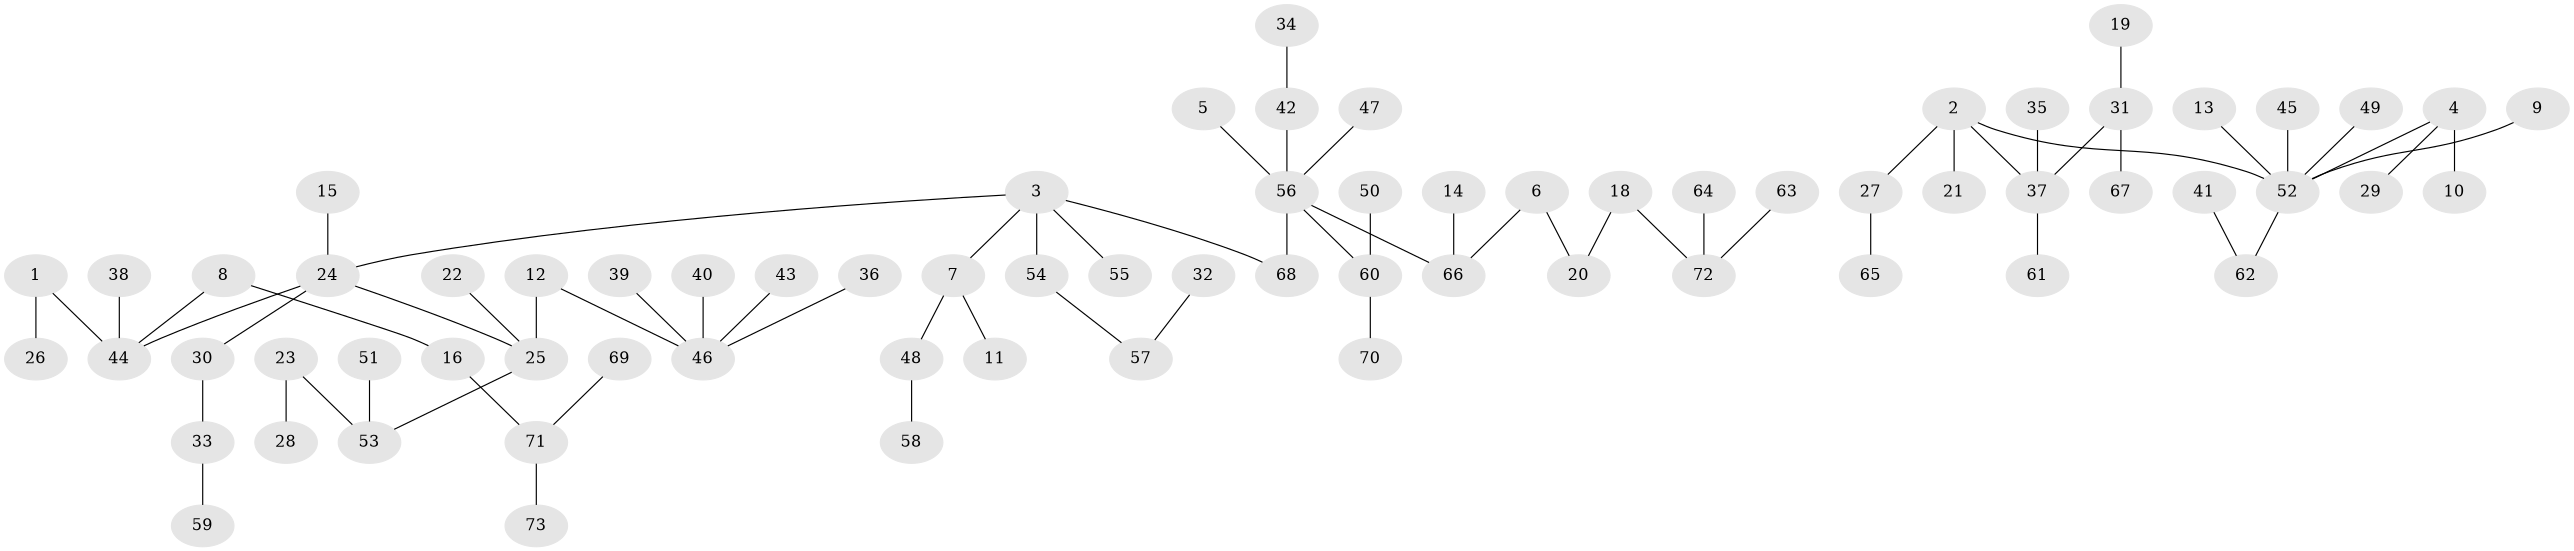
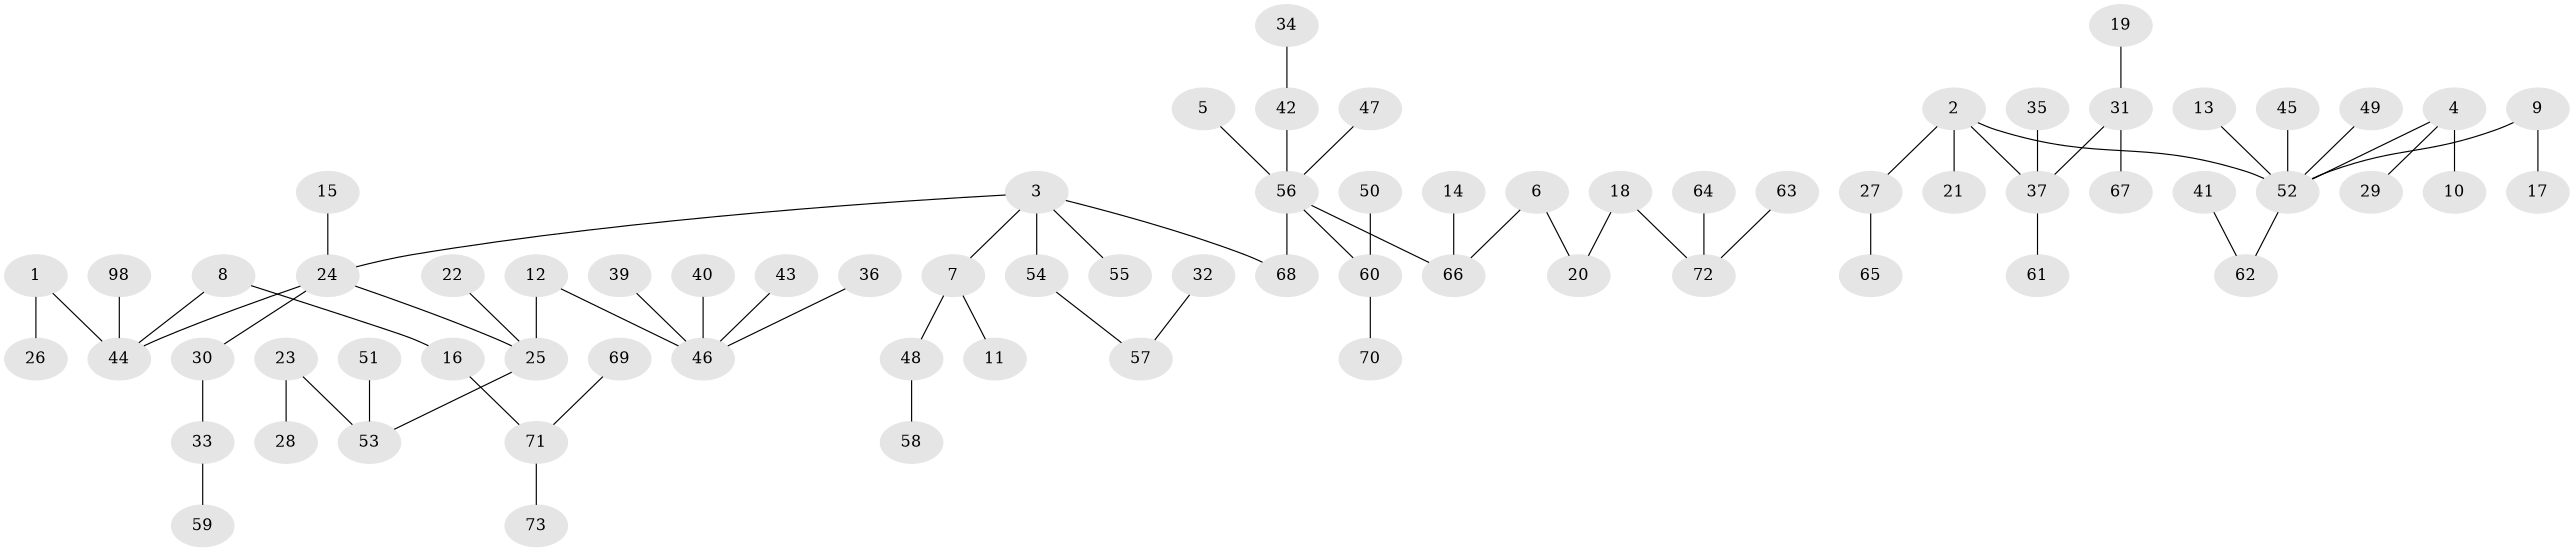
none -> (2538, 192)
(119, 276) -> (119, 276)
